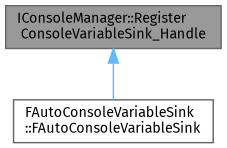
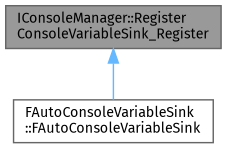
(113, 27) -> (113, 27)
